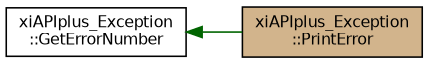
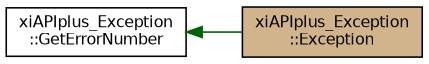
(332, 32) -> (332, 32)
